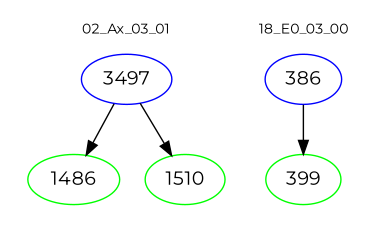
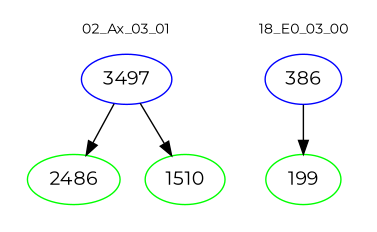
(74, 180) -> (74, 180)
(303, 180) -> (303, 180)
